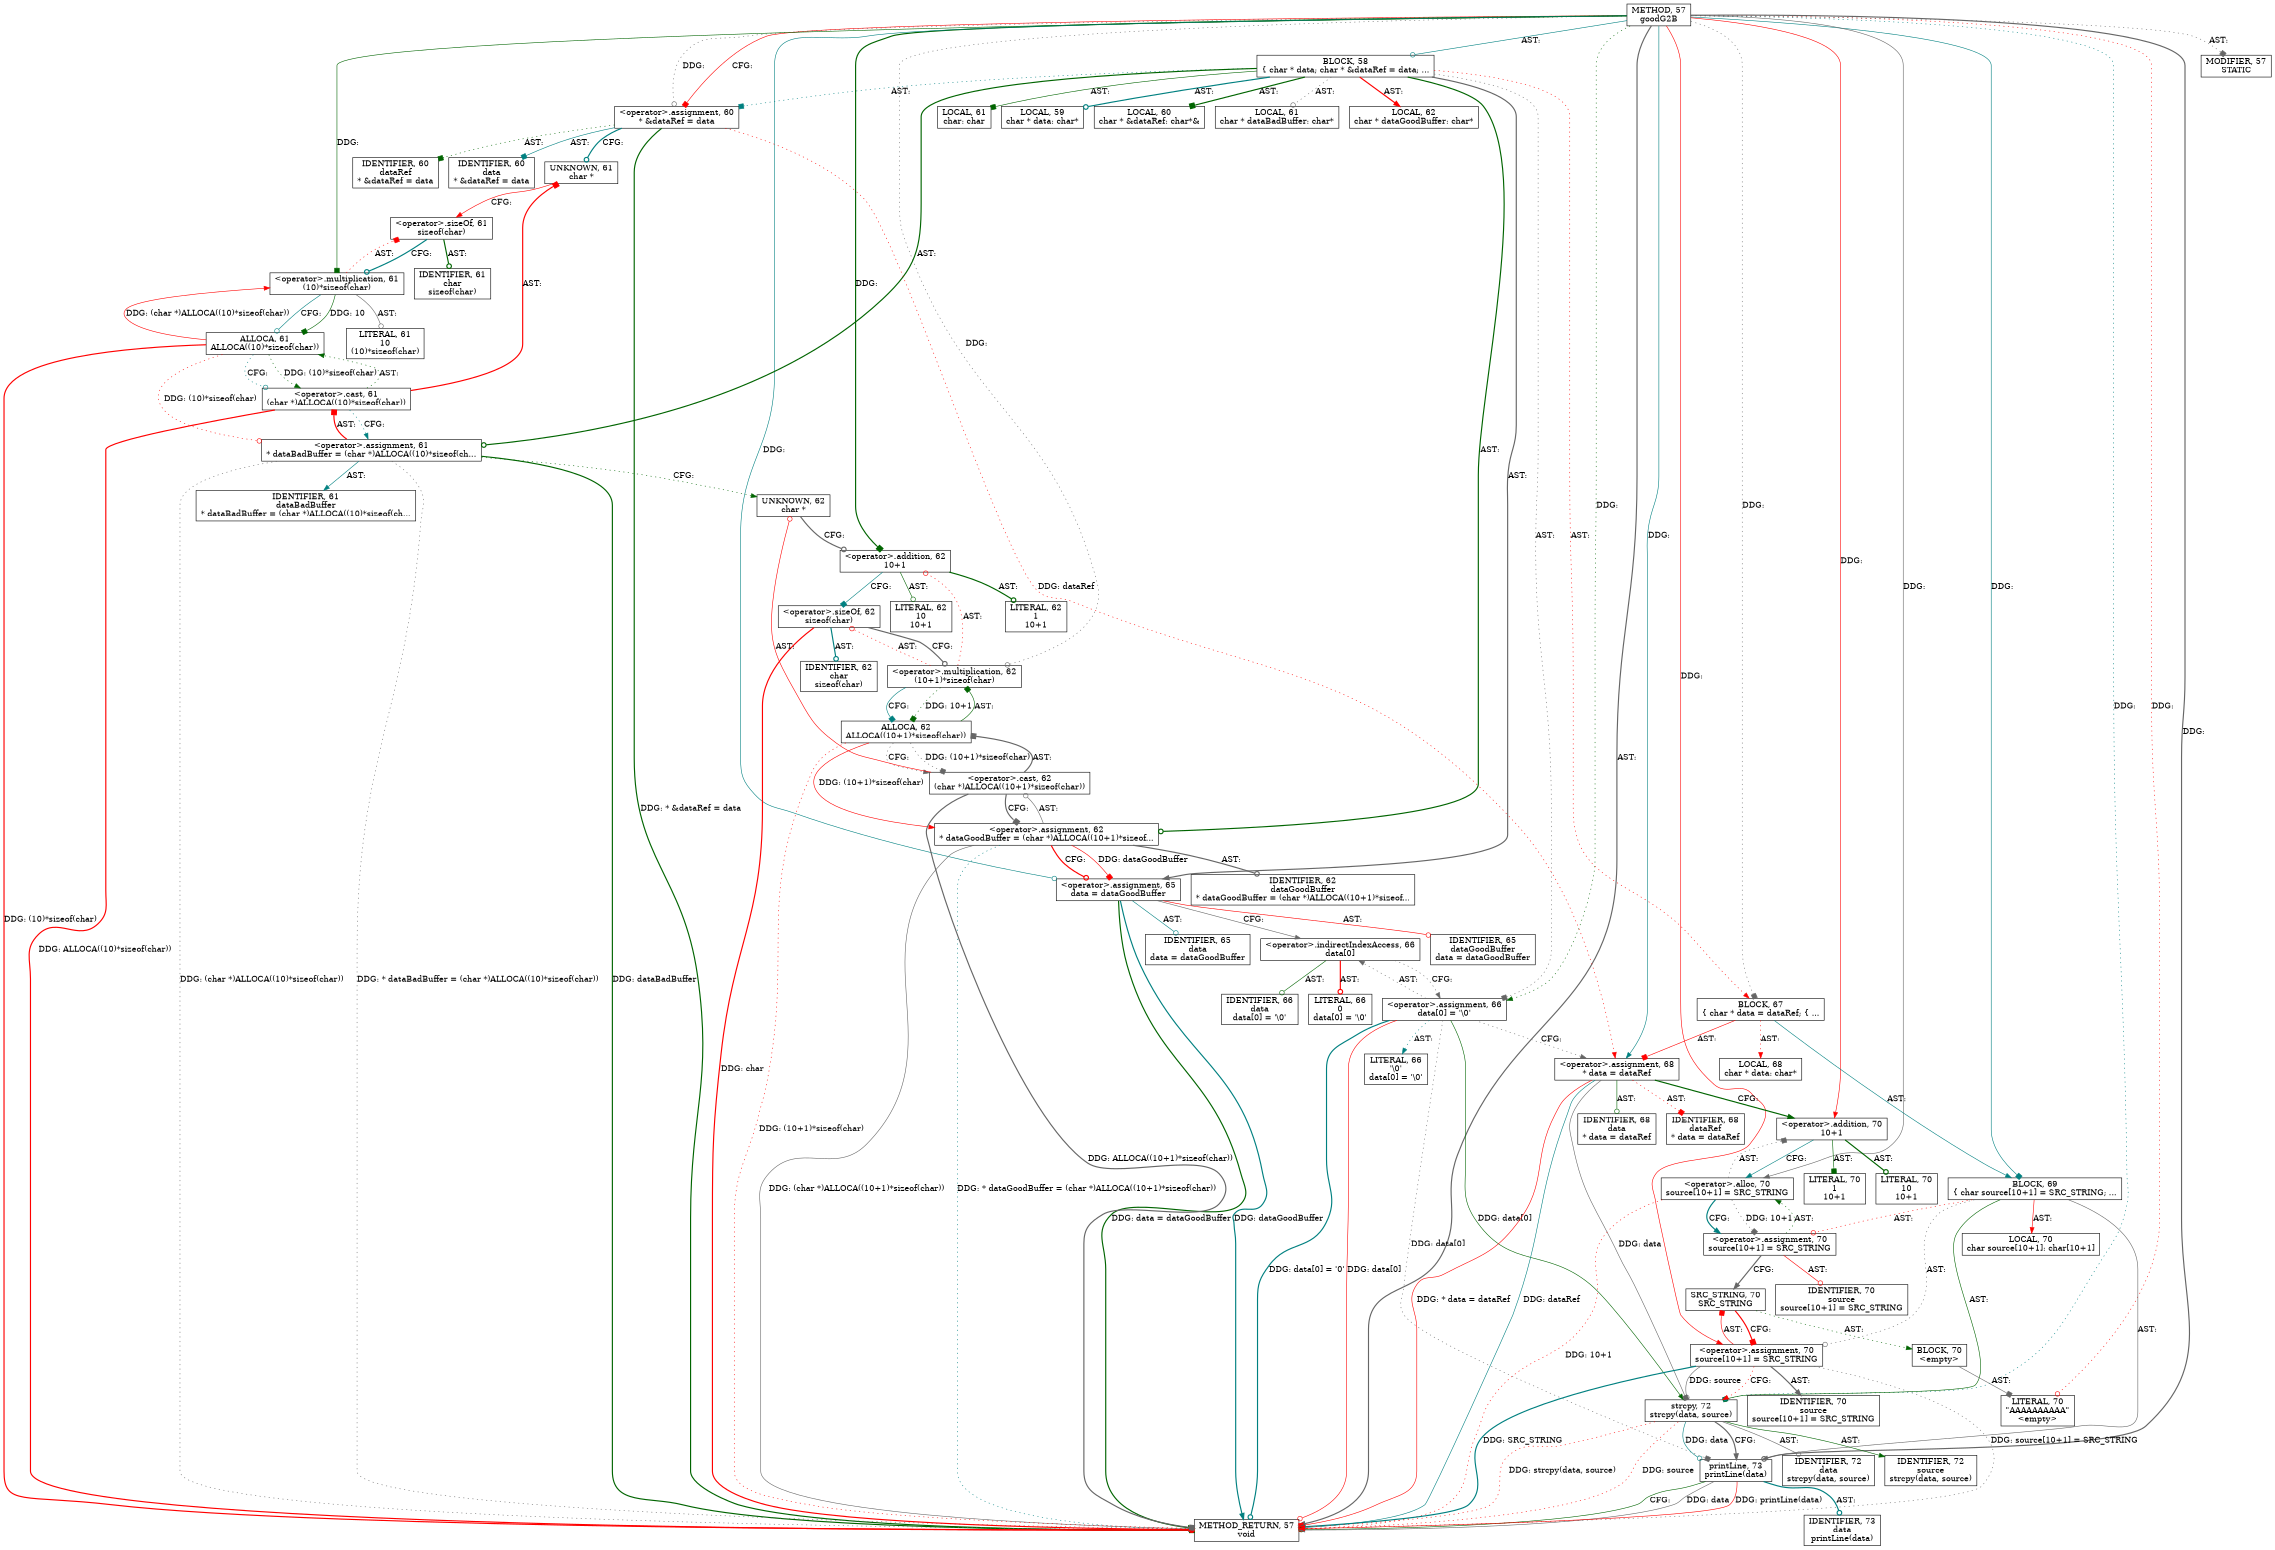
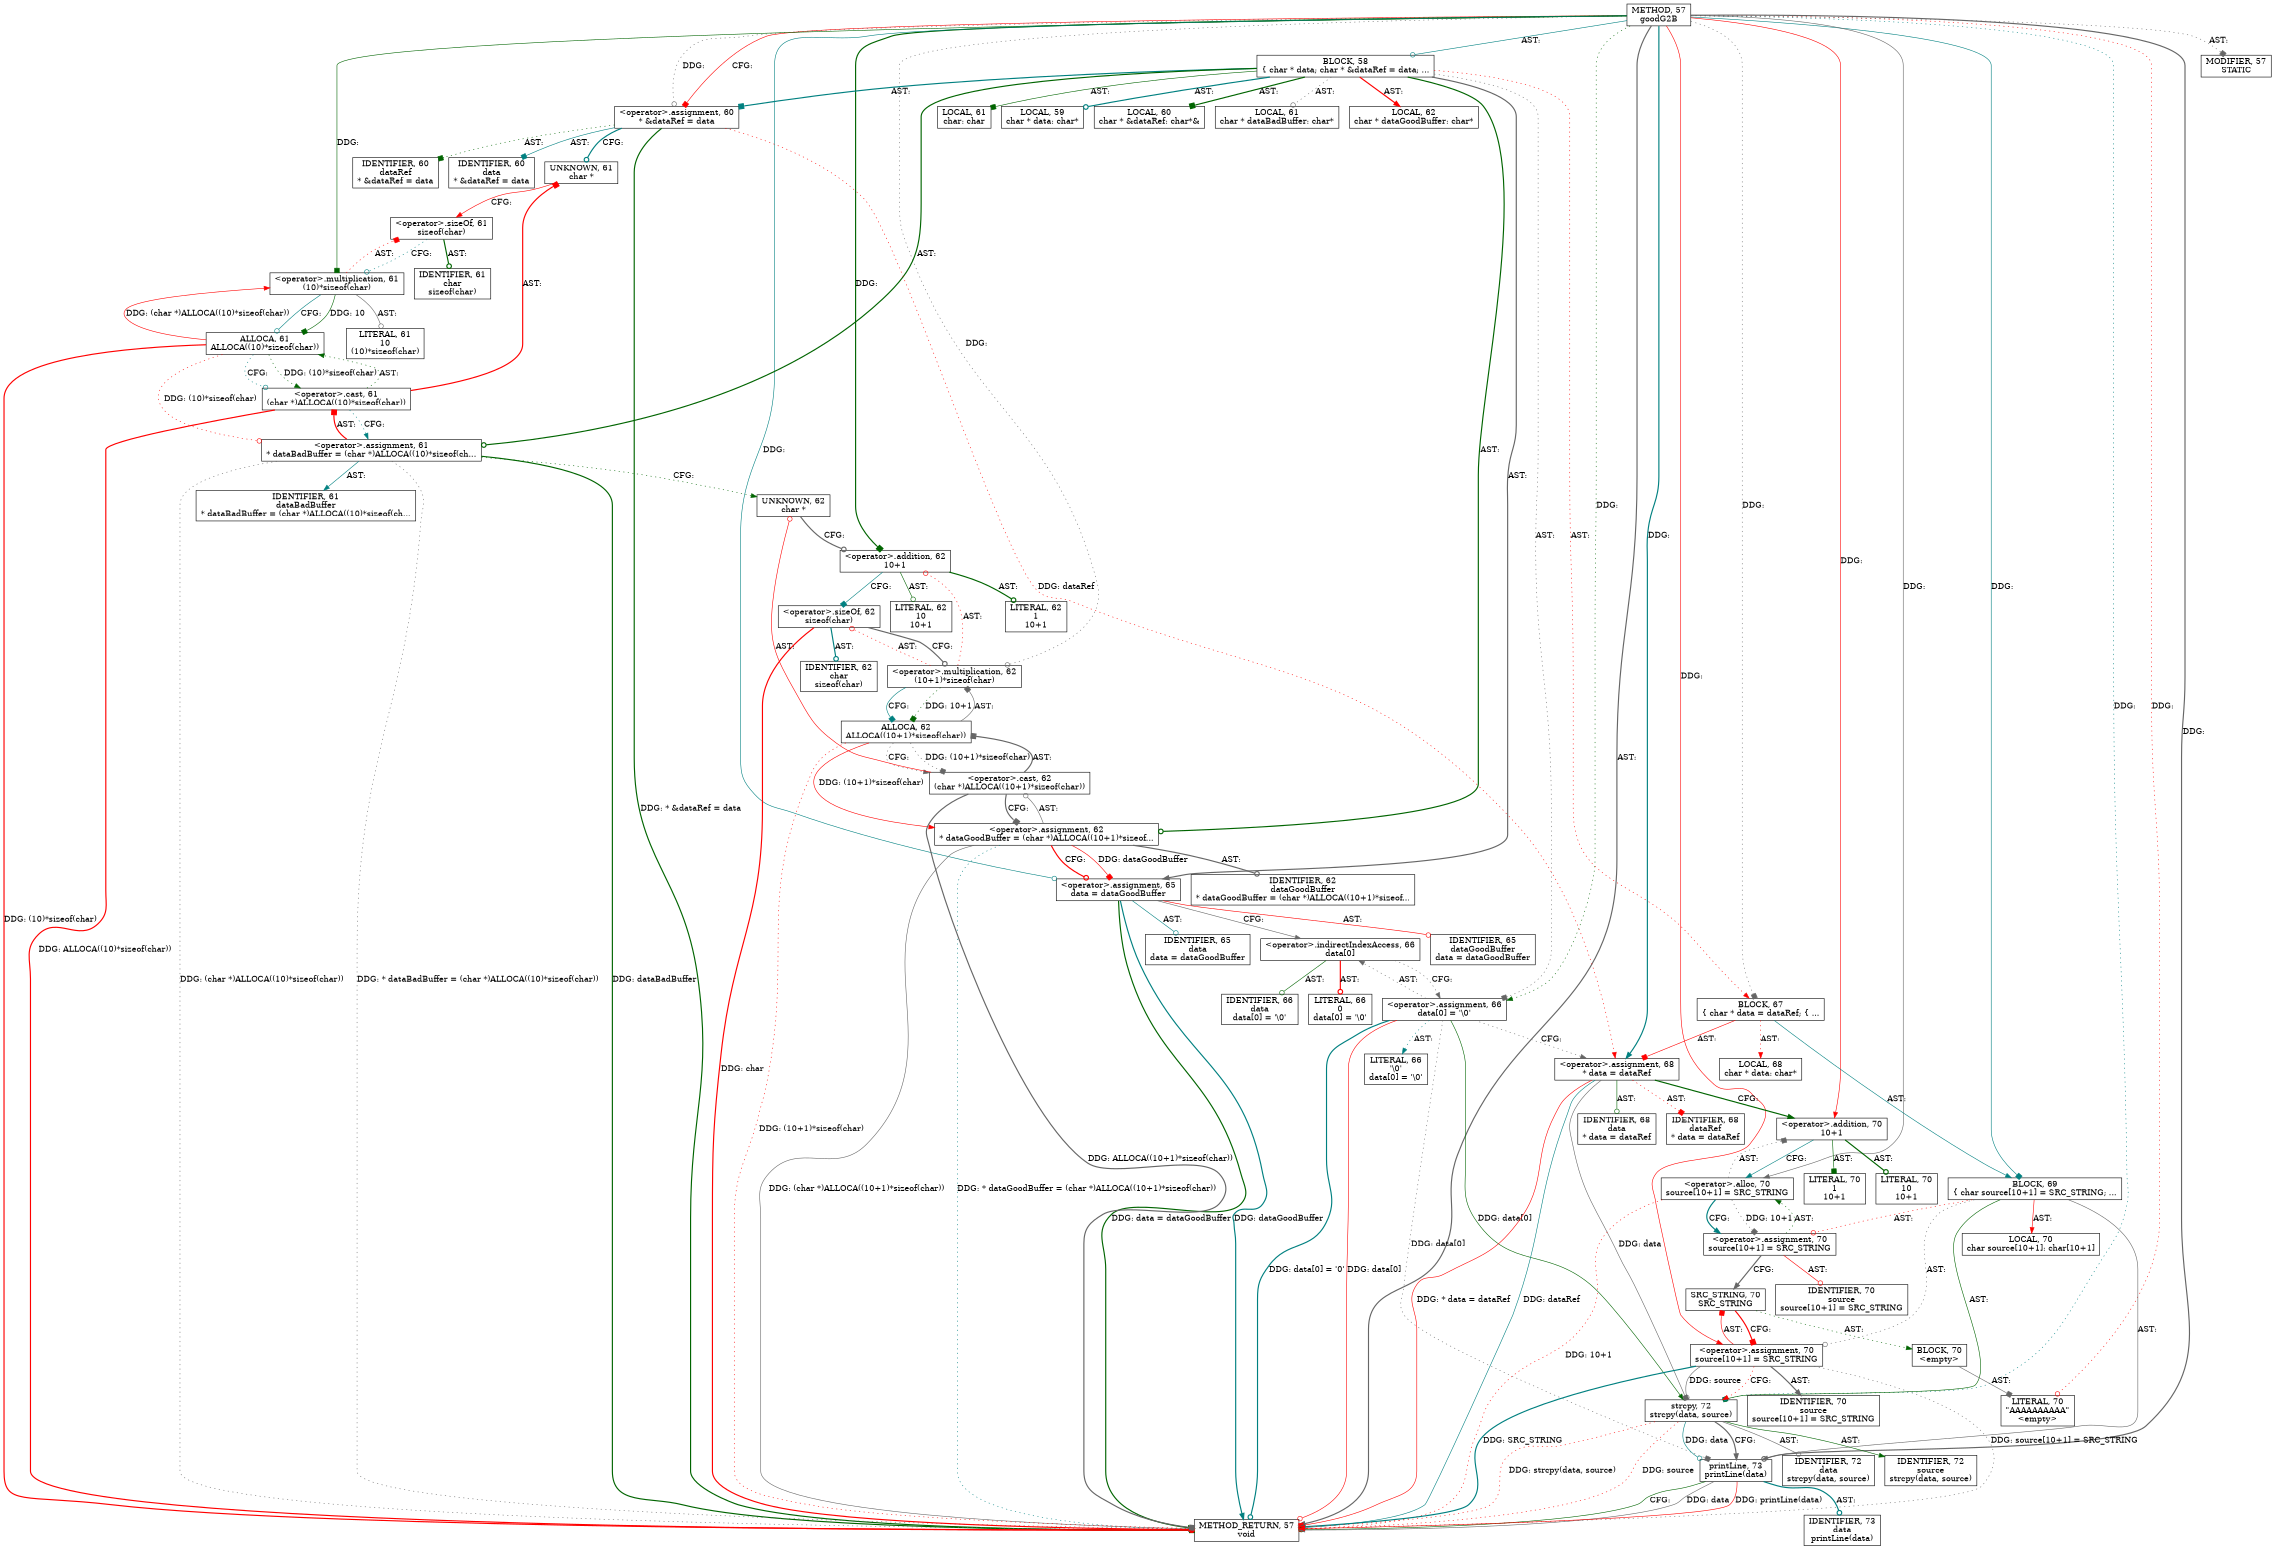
(1000, 79) -> (1000, 79)
(399, 257) -> (399, 257)
(1647, 541) -> (1647, 541)
(973, 709) -> (973, 709)
